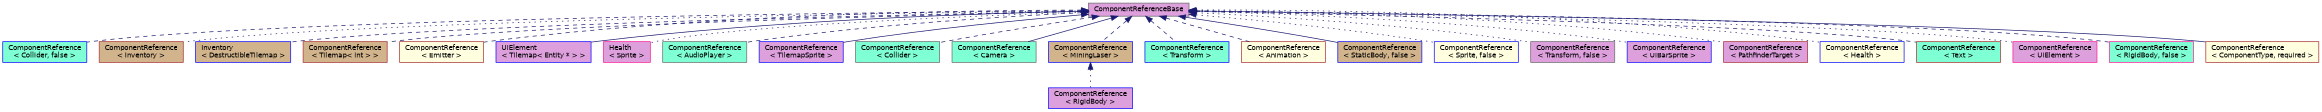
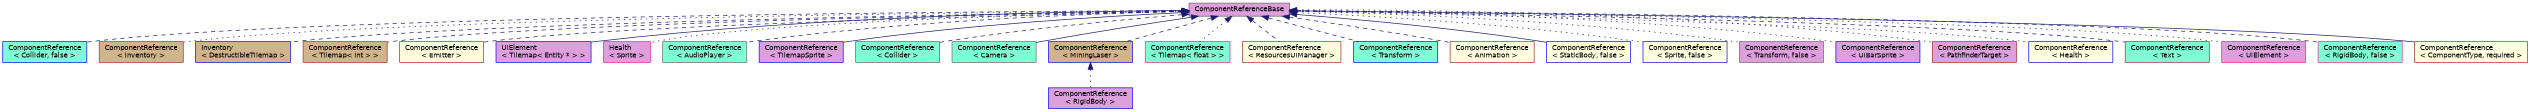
none -> (1188, 52)
none -> (1292, 52)
(1380, 52) -> (1589, 52)
